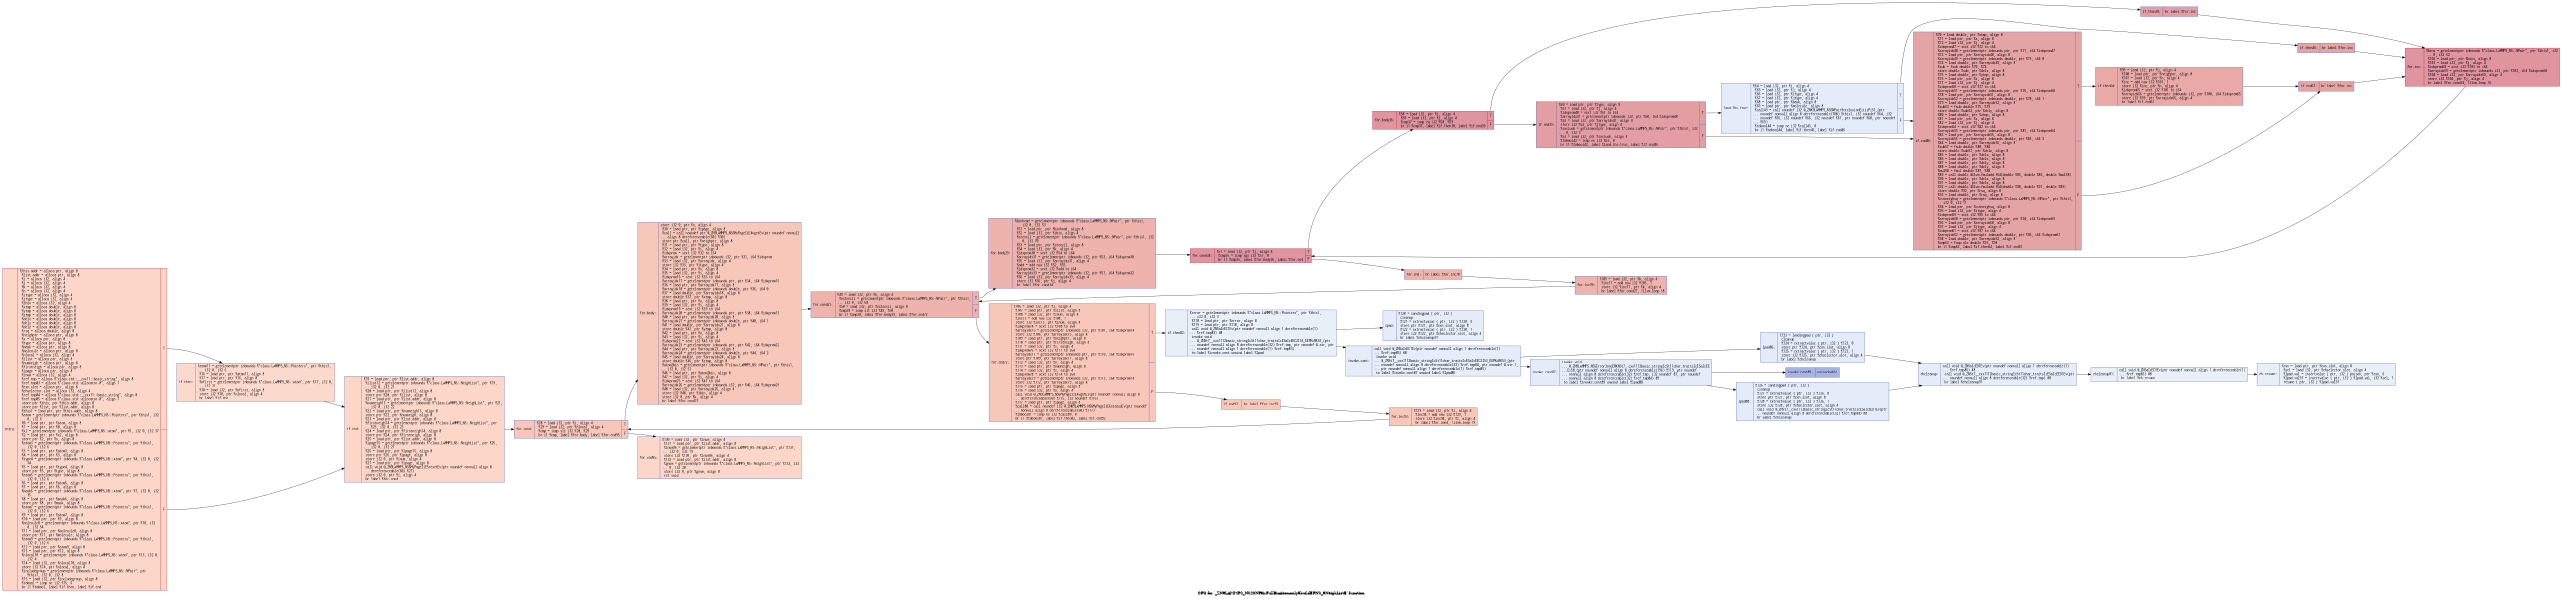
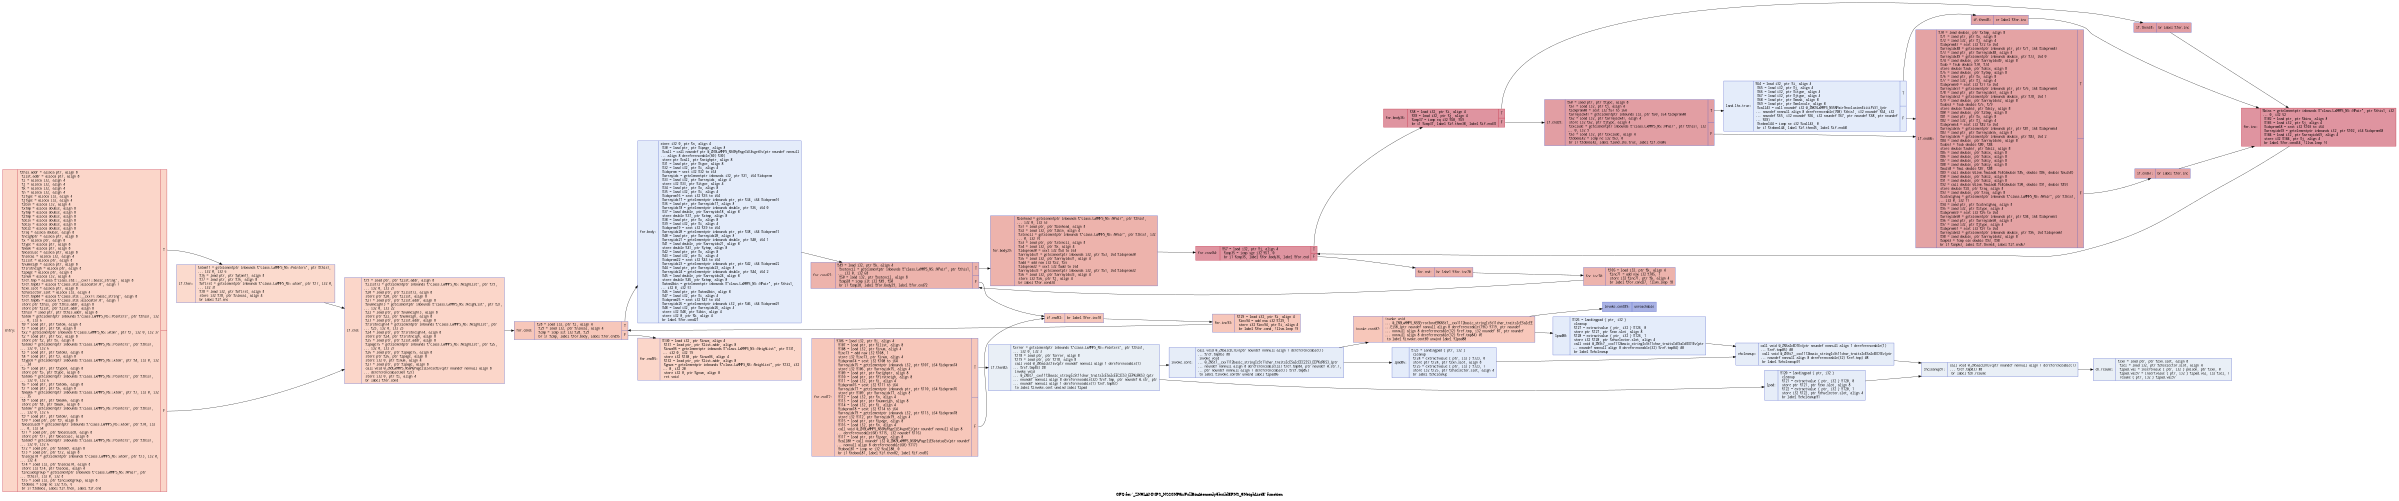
(2169, 86) -> none
(719, 313) -> (719, 232)
(979, 331) -> (1005, 306)
(1621, 372) -> (1444, 329)
none -> (1892, 379)
